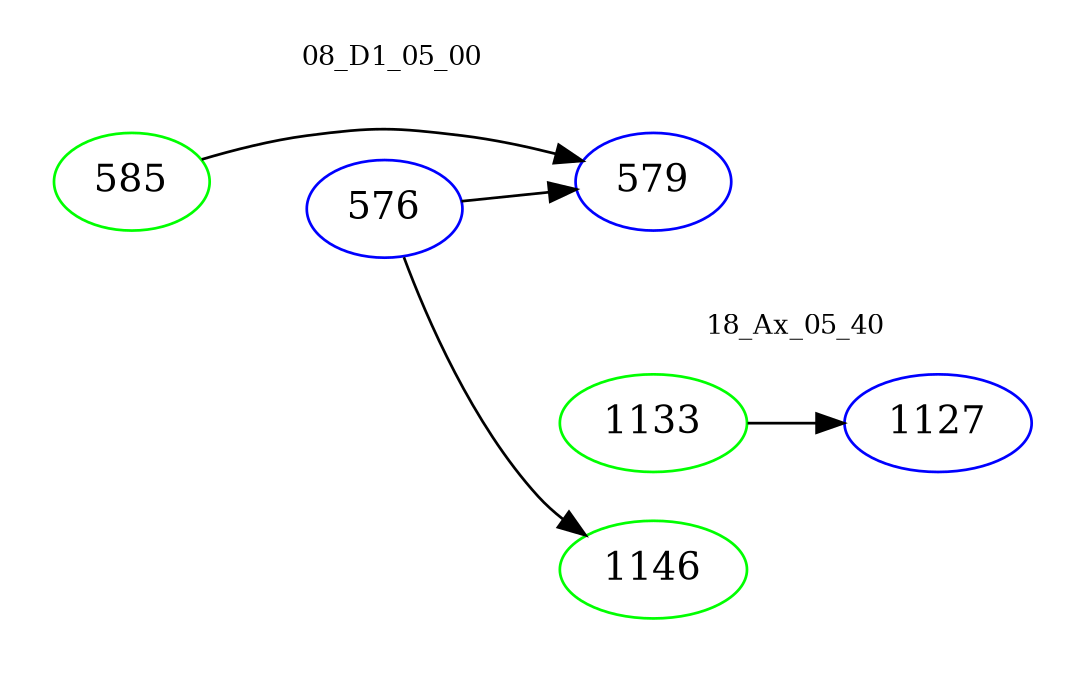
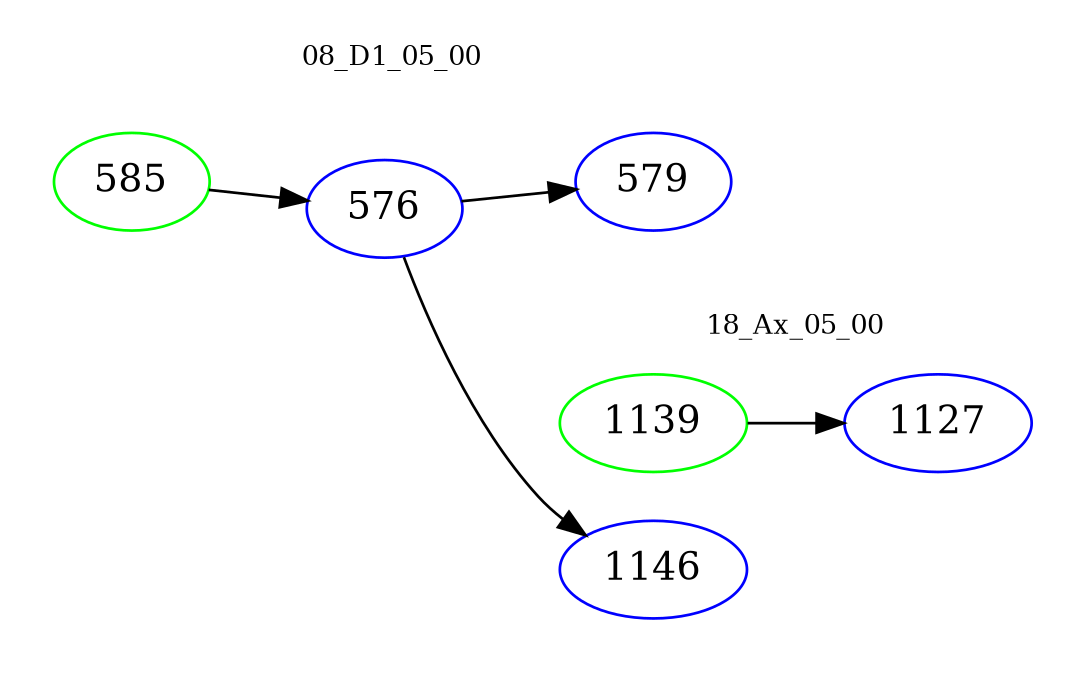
(378, 129) -> (245, 194)
(796, 327) -> (796, 327)
(653, 423) -> (653, 423)
(653, 570) -> (653, 570)
